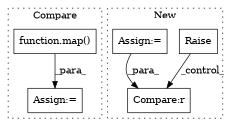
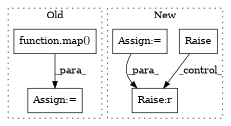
(55, 16) -> (55, 16)
(159, 101) -> (155, 101)
